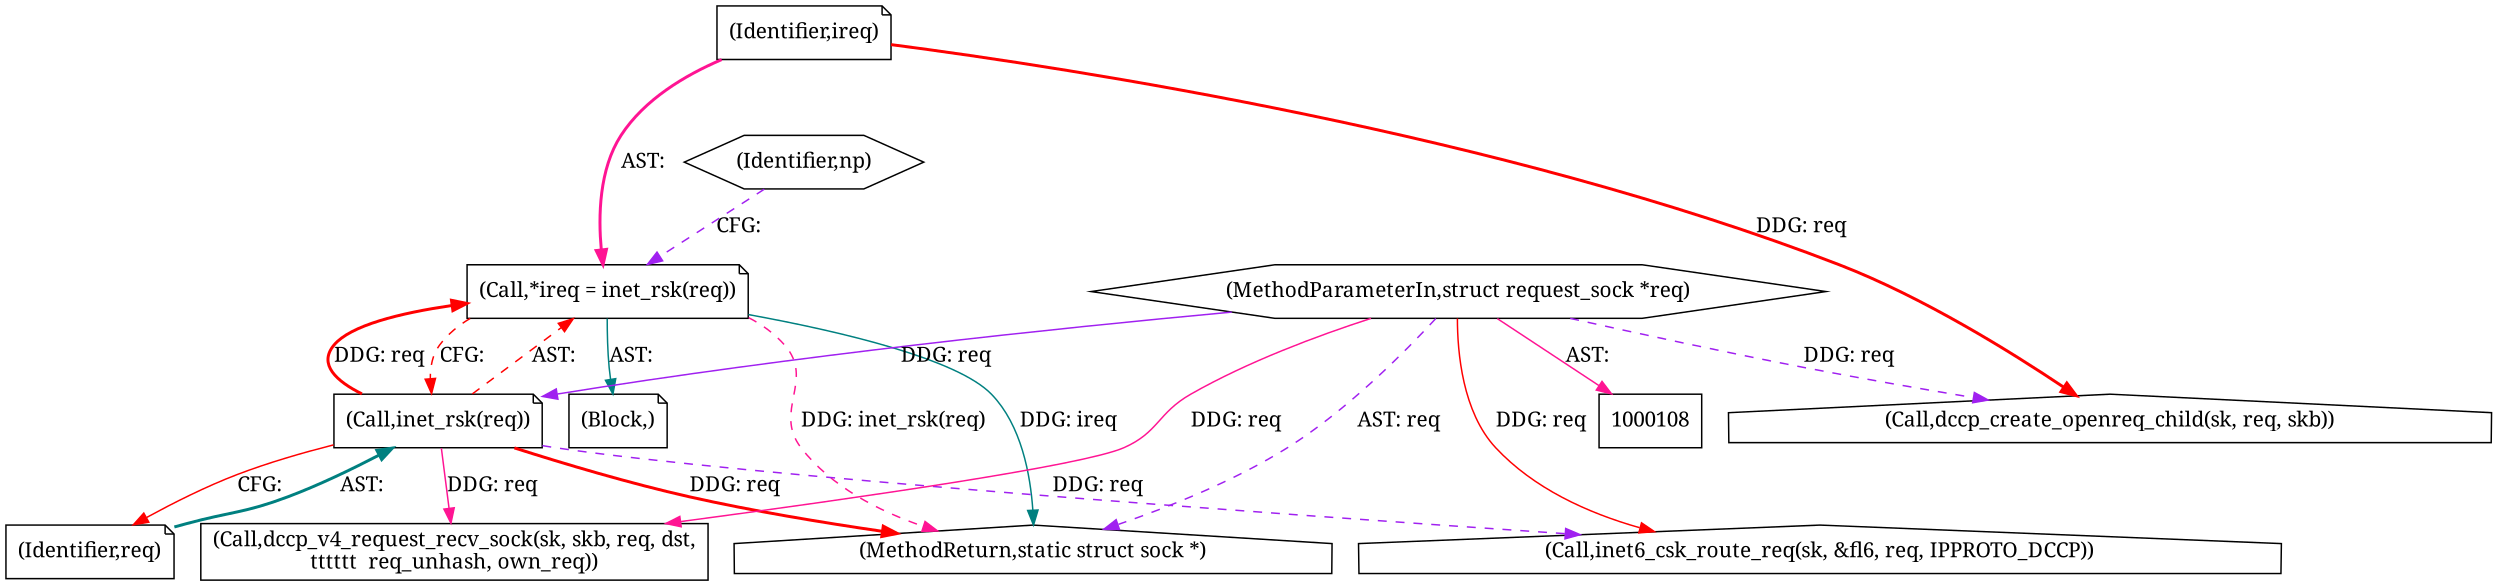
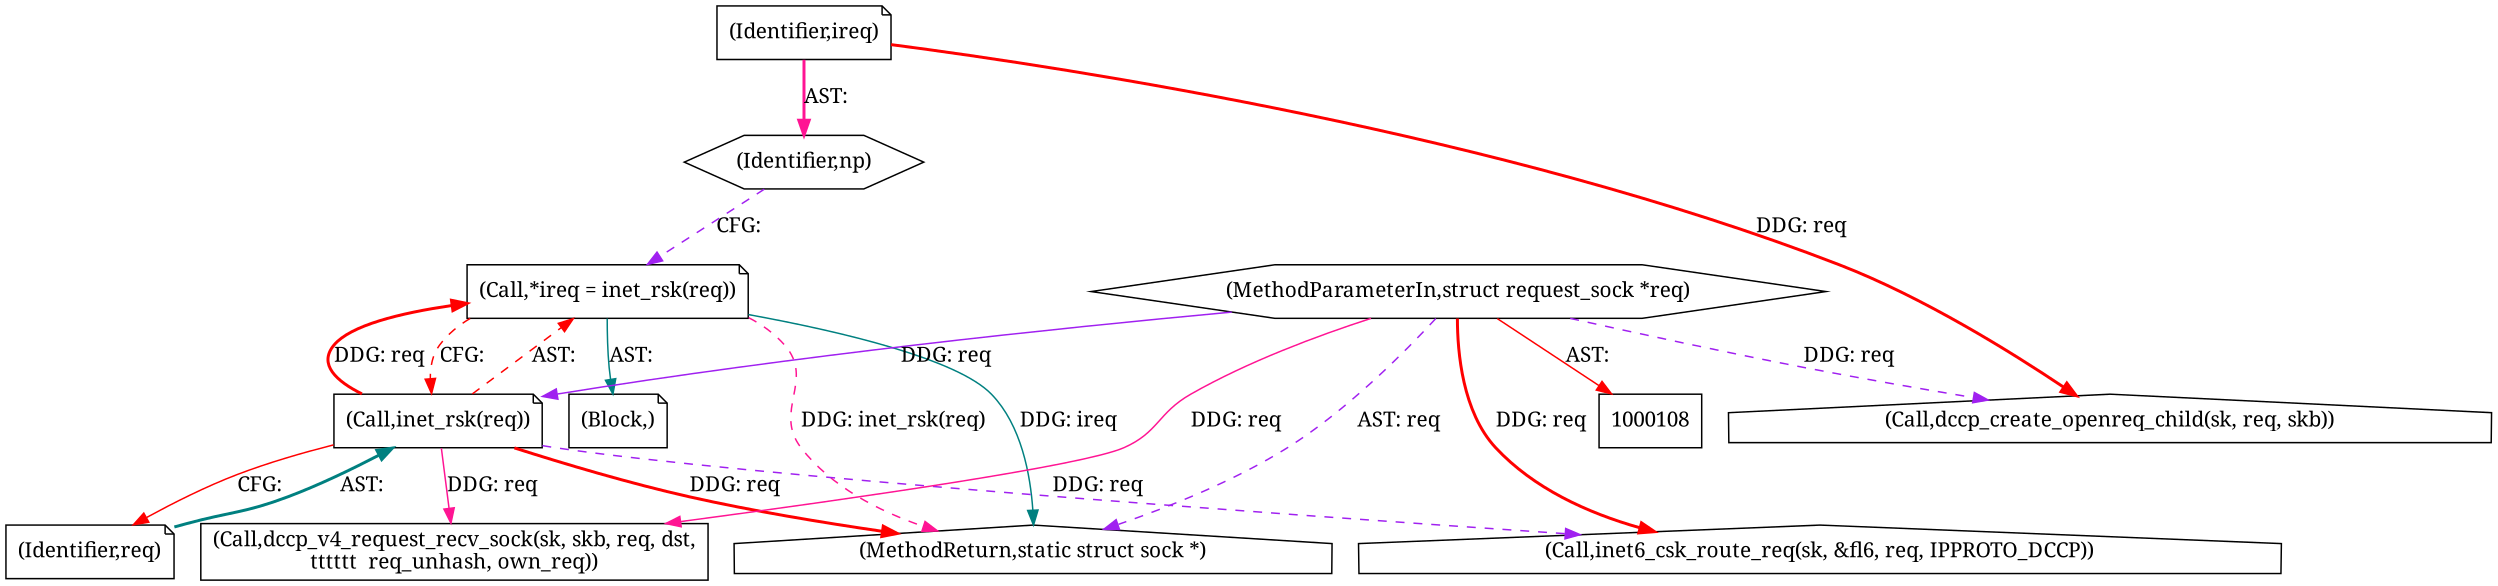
(624, 131) -> (804, 90)
(1548, 352) -> (1548, 352)
(1506, 458) -> (1506, 458)
